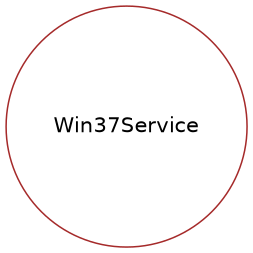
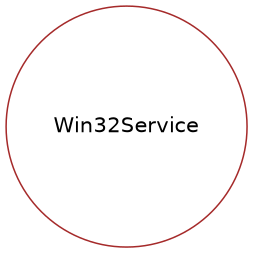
(127, 127) -> (127, 127)
